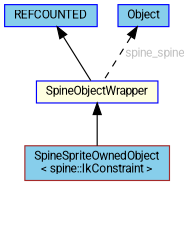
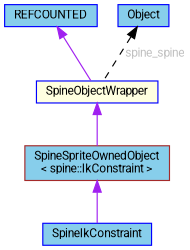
(77, 59) -> (77, 59)
(97, 130) -> (97, 130)
none -> (97, 234)
